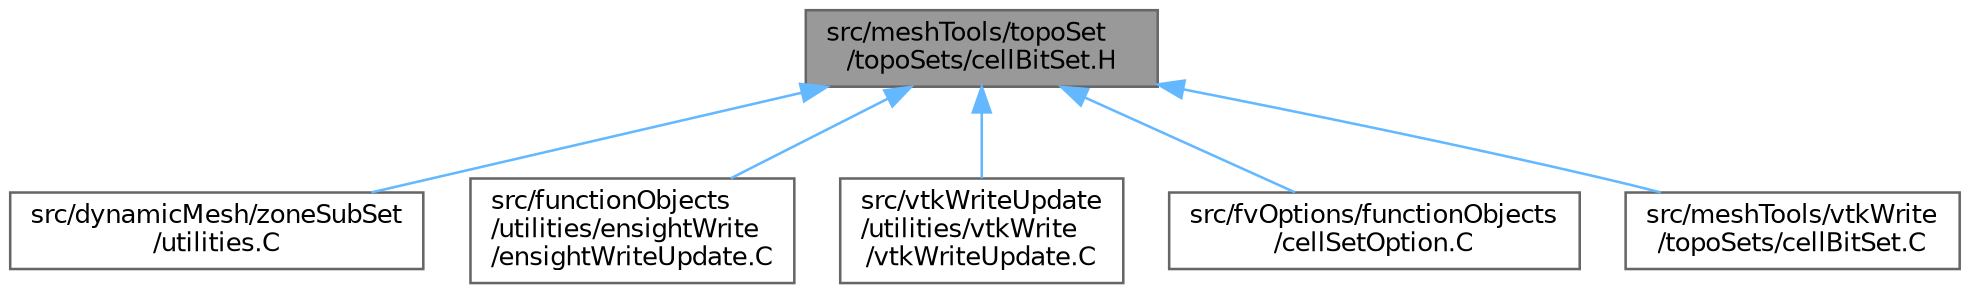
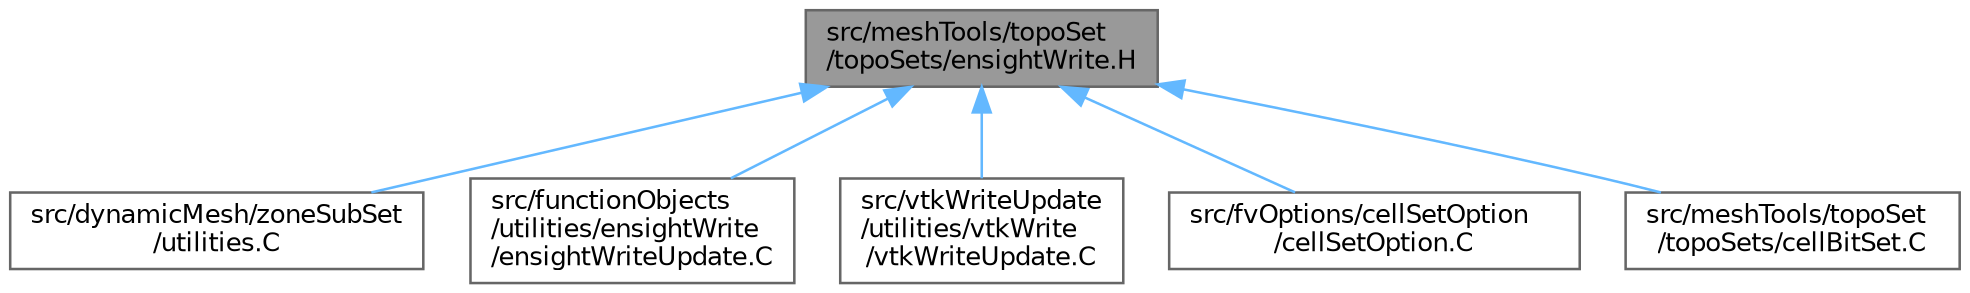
(982, 48) -> (982, 48)
(1374, 231) -> (1374, 231)
(1793, 231) -> (1793, 231)
